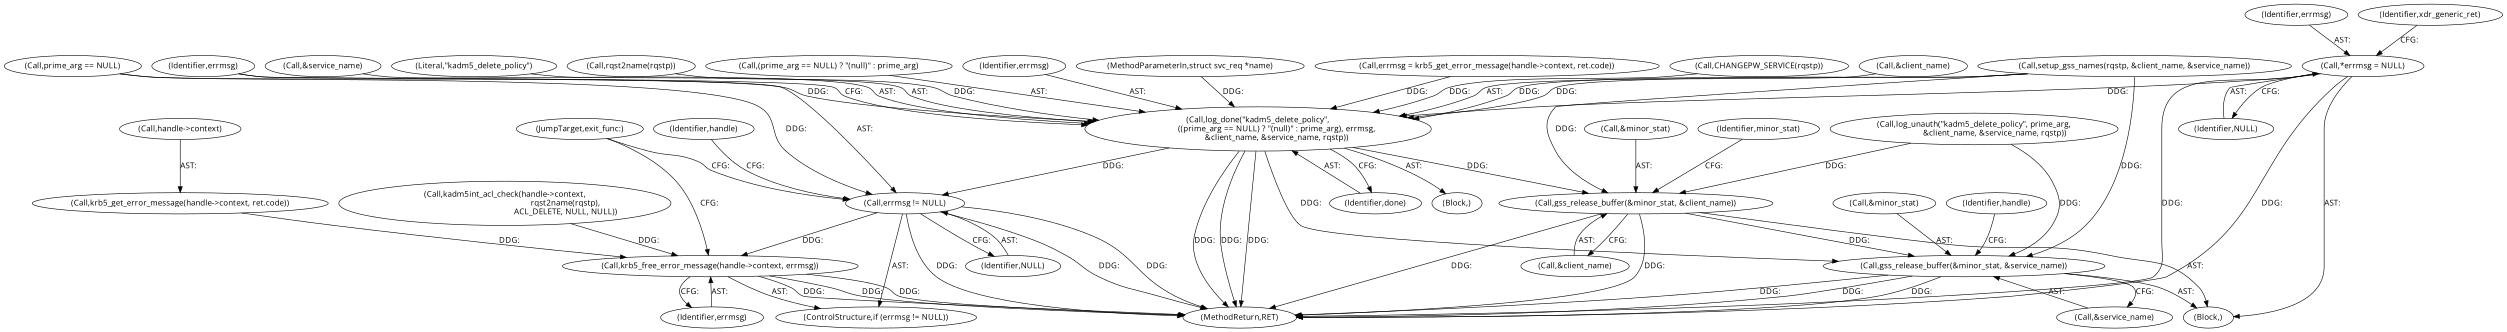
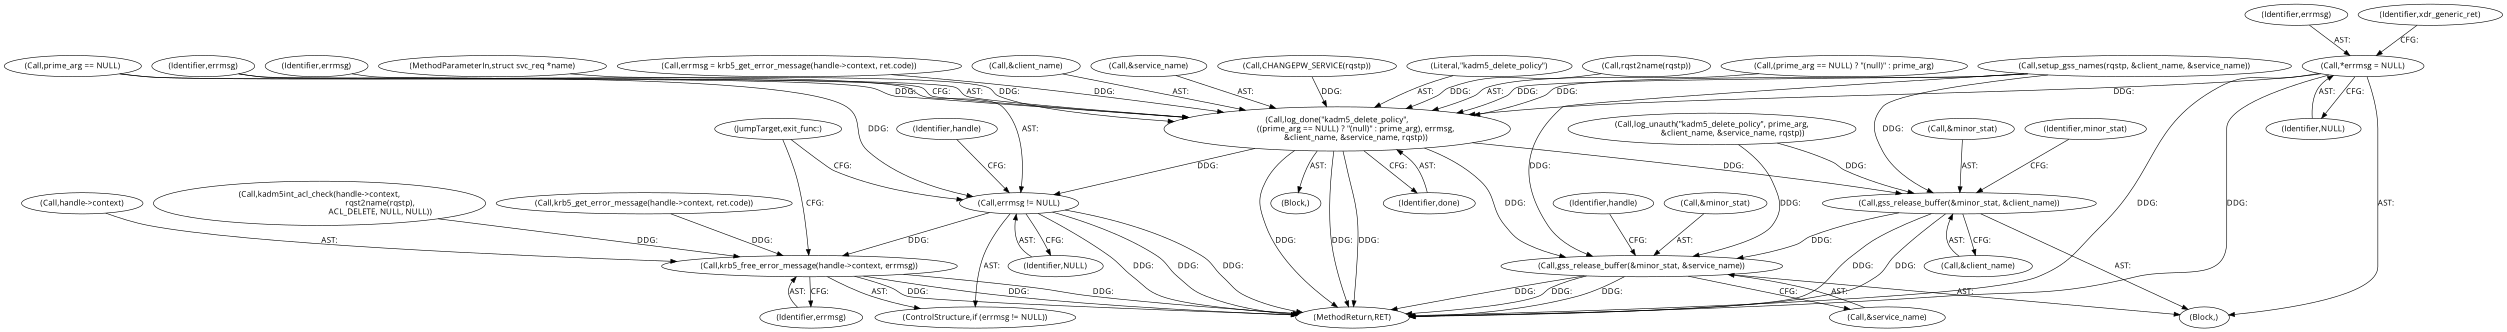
(180, 163) -> (387, 248)
